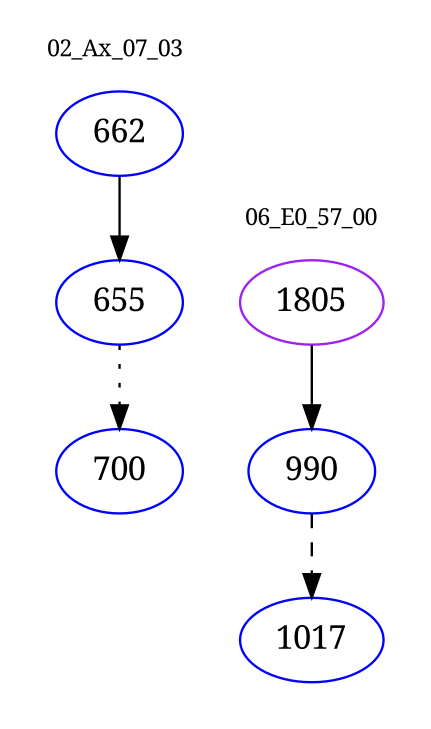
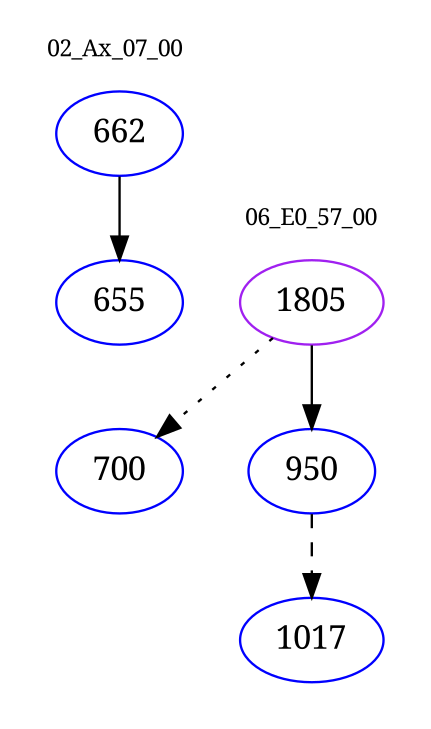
(115, 50) -> (115, 50)
(120, 375) -> (236, 369)
(312, 471) -> (312, 471)
